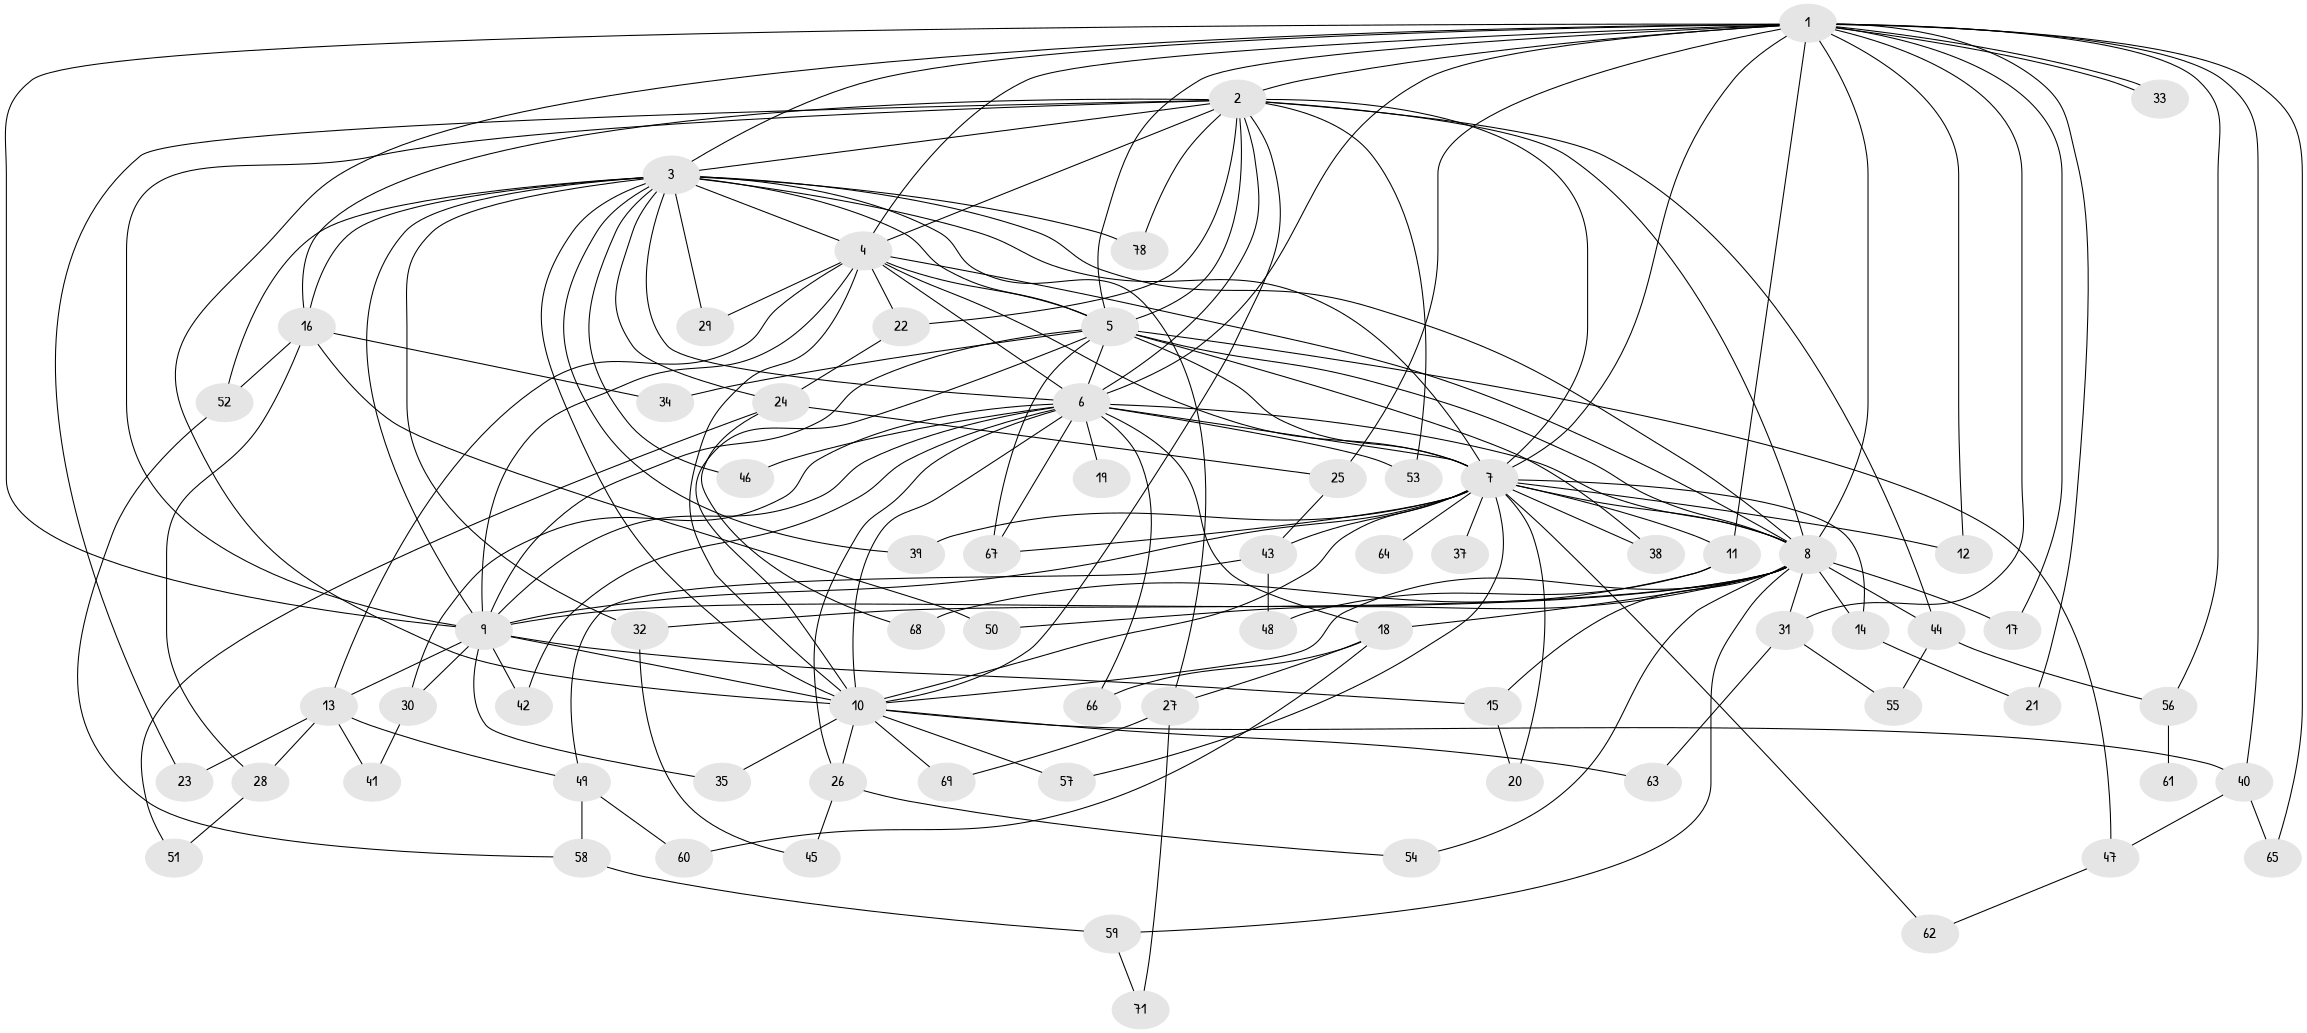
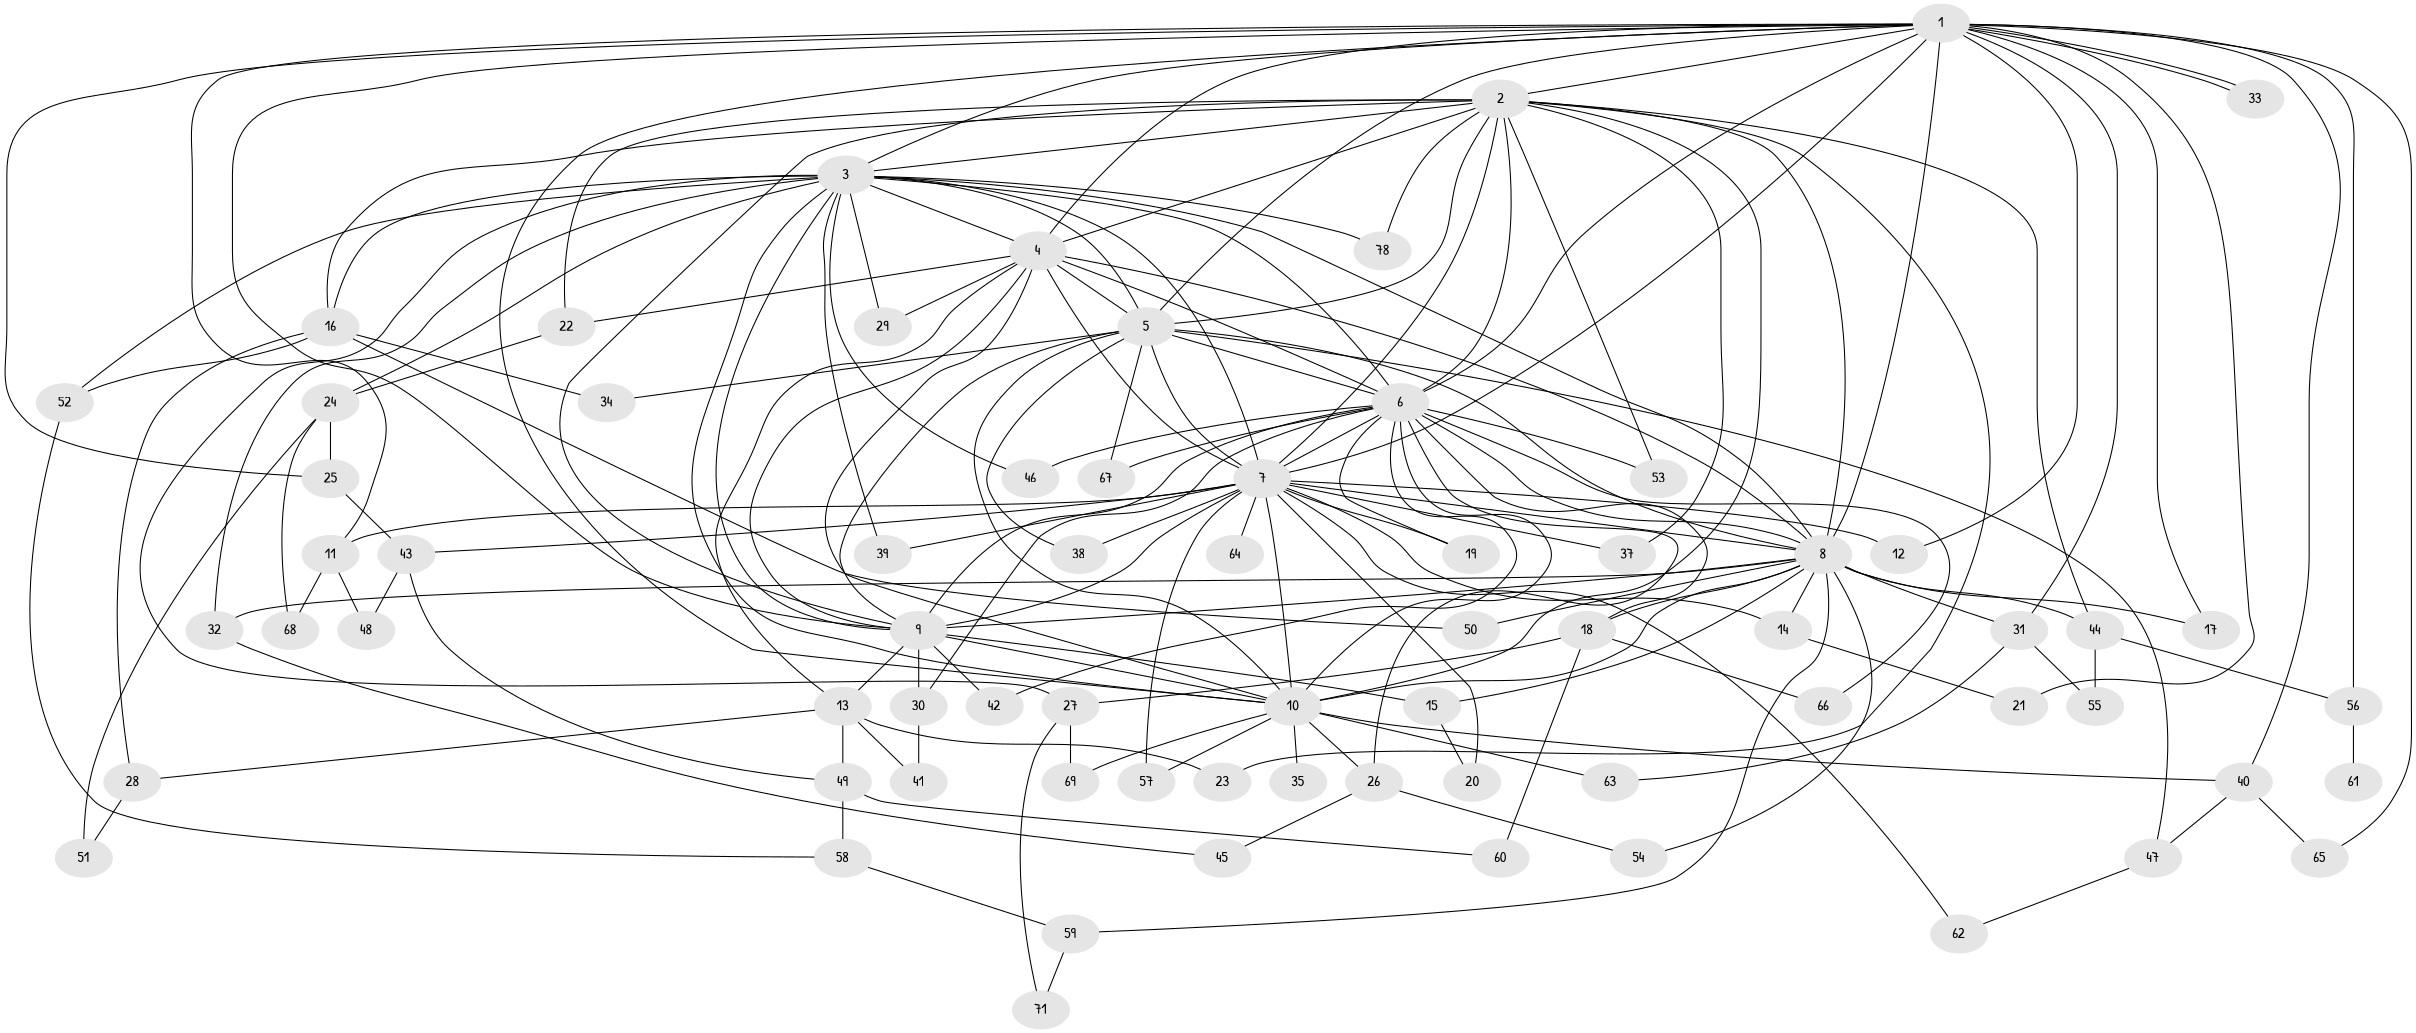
none -> (1721, 280)
(1189, 536) -> (1367, 517)
(550, 748) -> none
